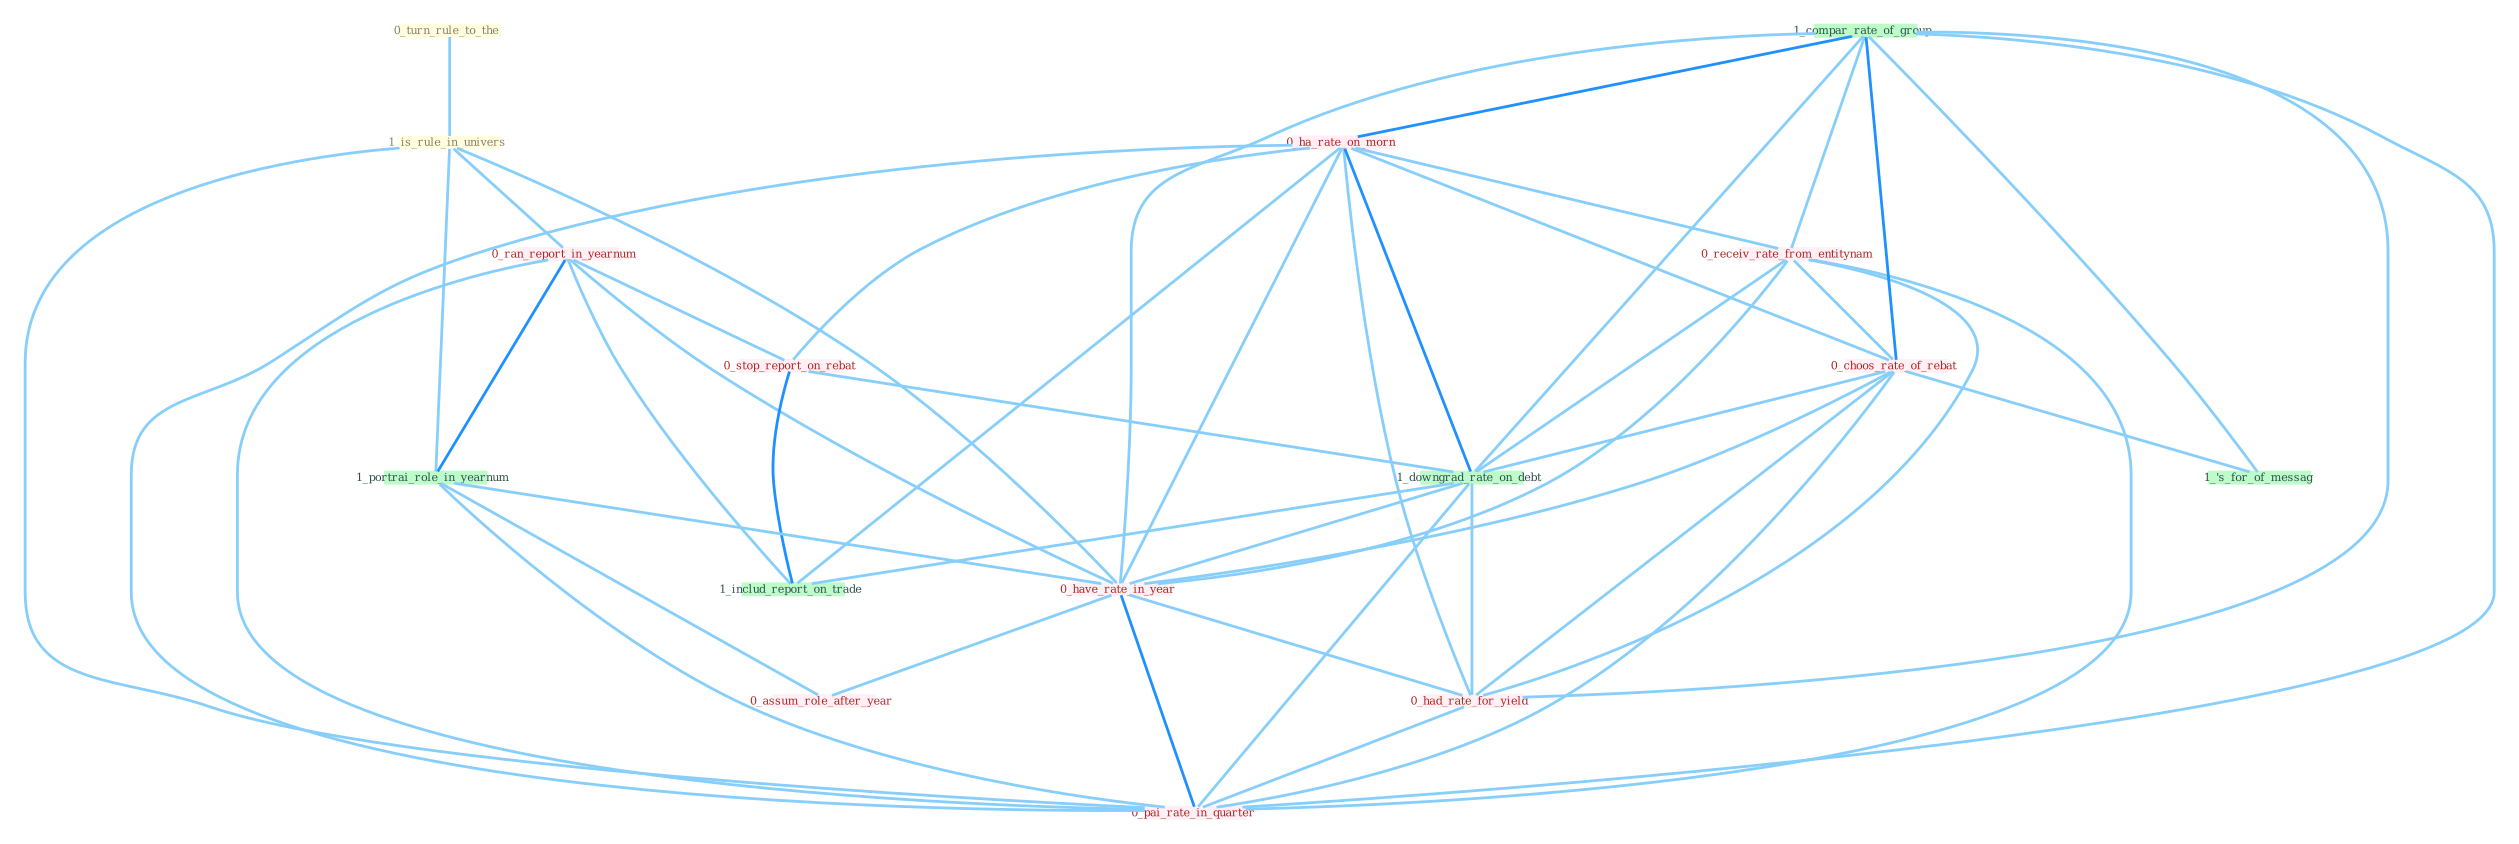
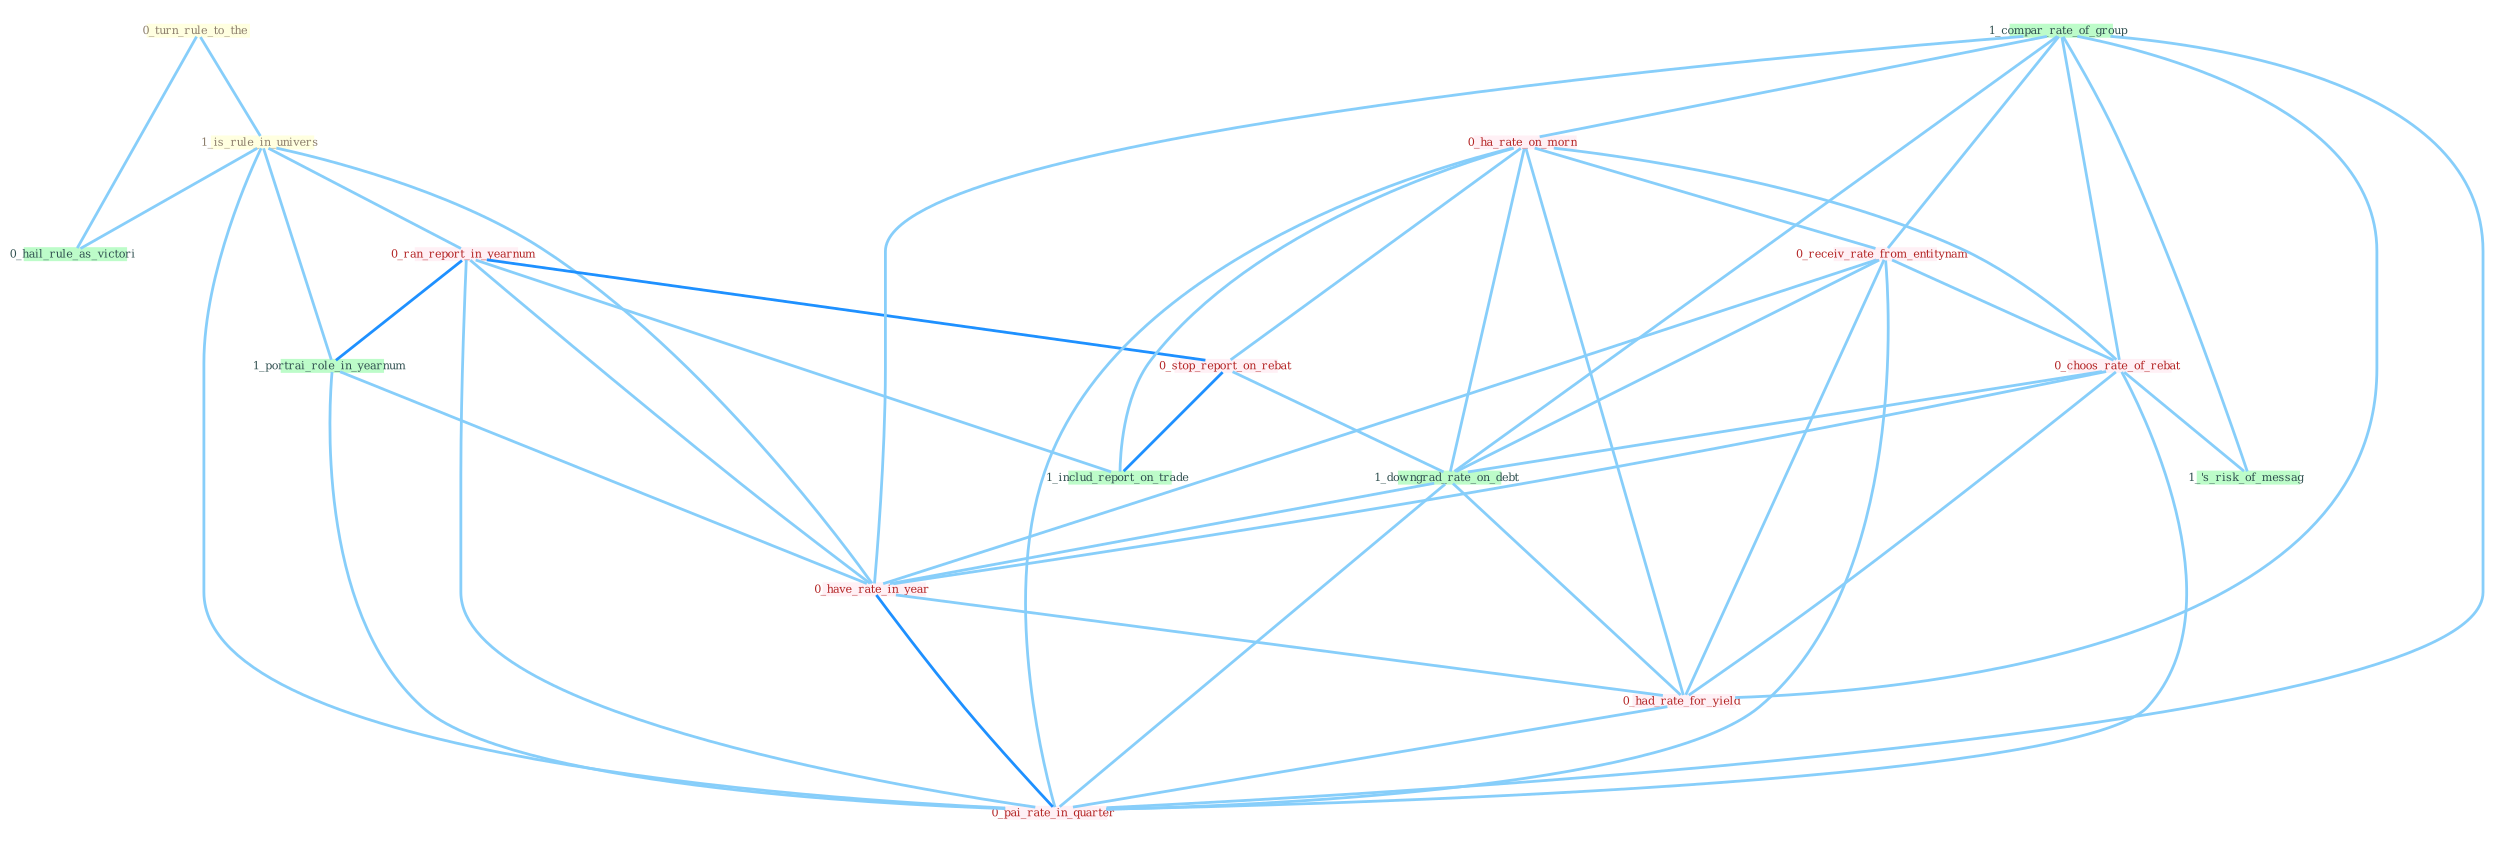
(1605, 87) -> (1793, 87)
(1881, 199) -> (2091, 199)
none -> (75, 254)
(679, 310) -> (846, 310)
(1408, 310) -> (1487, 310)
(1232, 366) -> none
(2260, 478) -> (2248, 478)
(1101, 538) -> none
(824, 701) -> none
